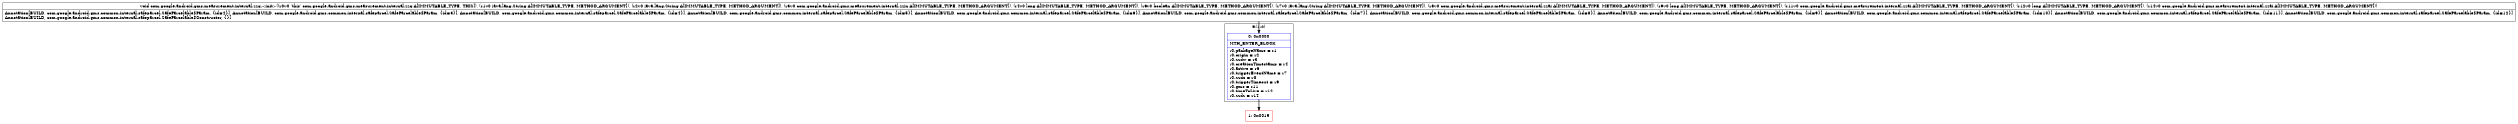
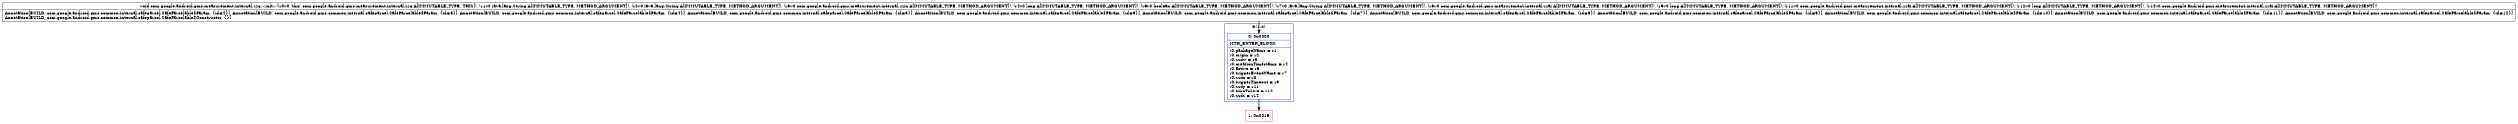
(1244, 87) -> (1244, 87)
